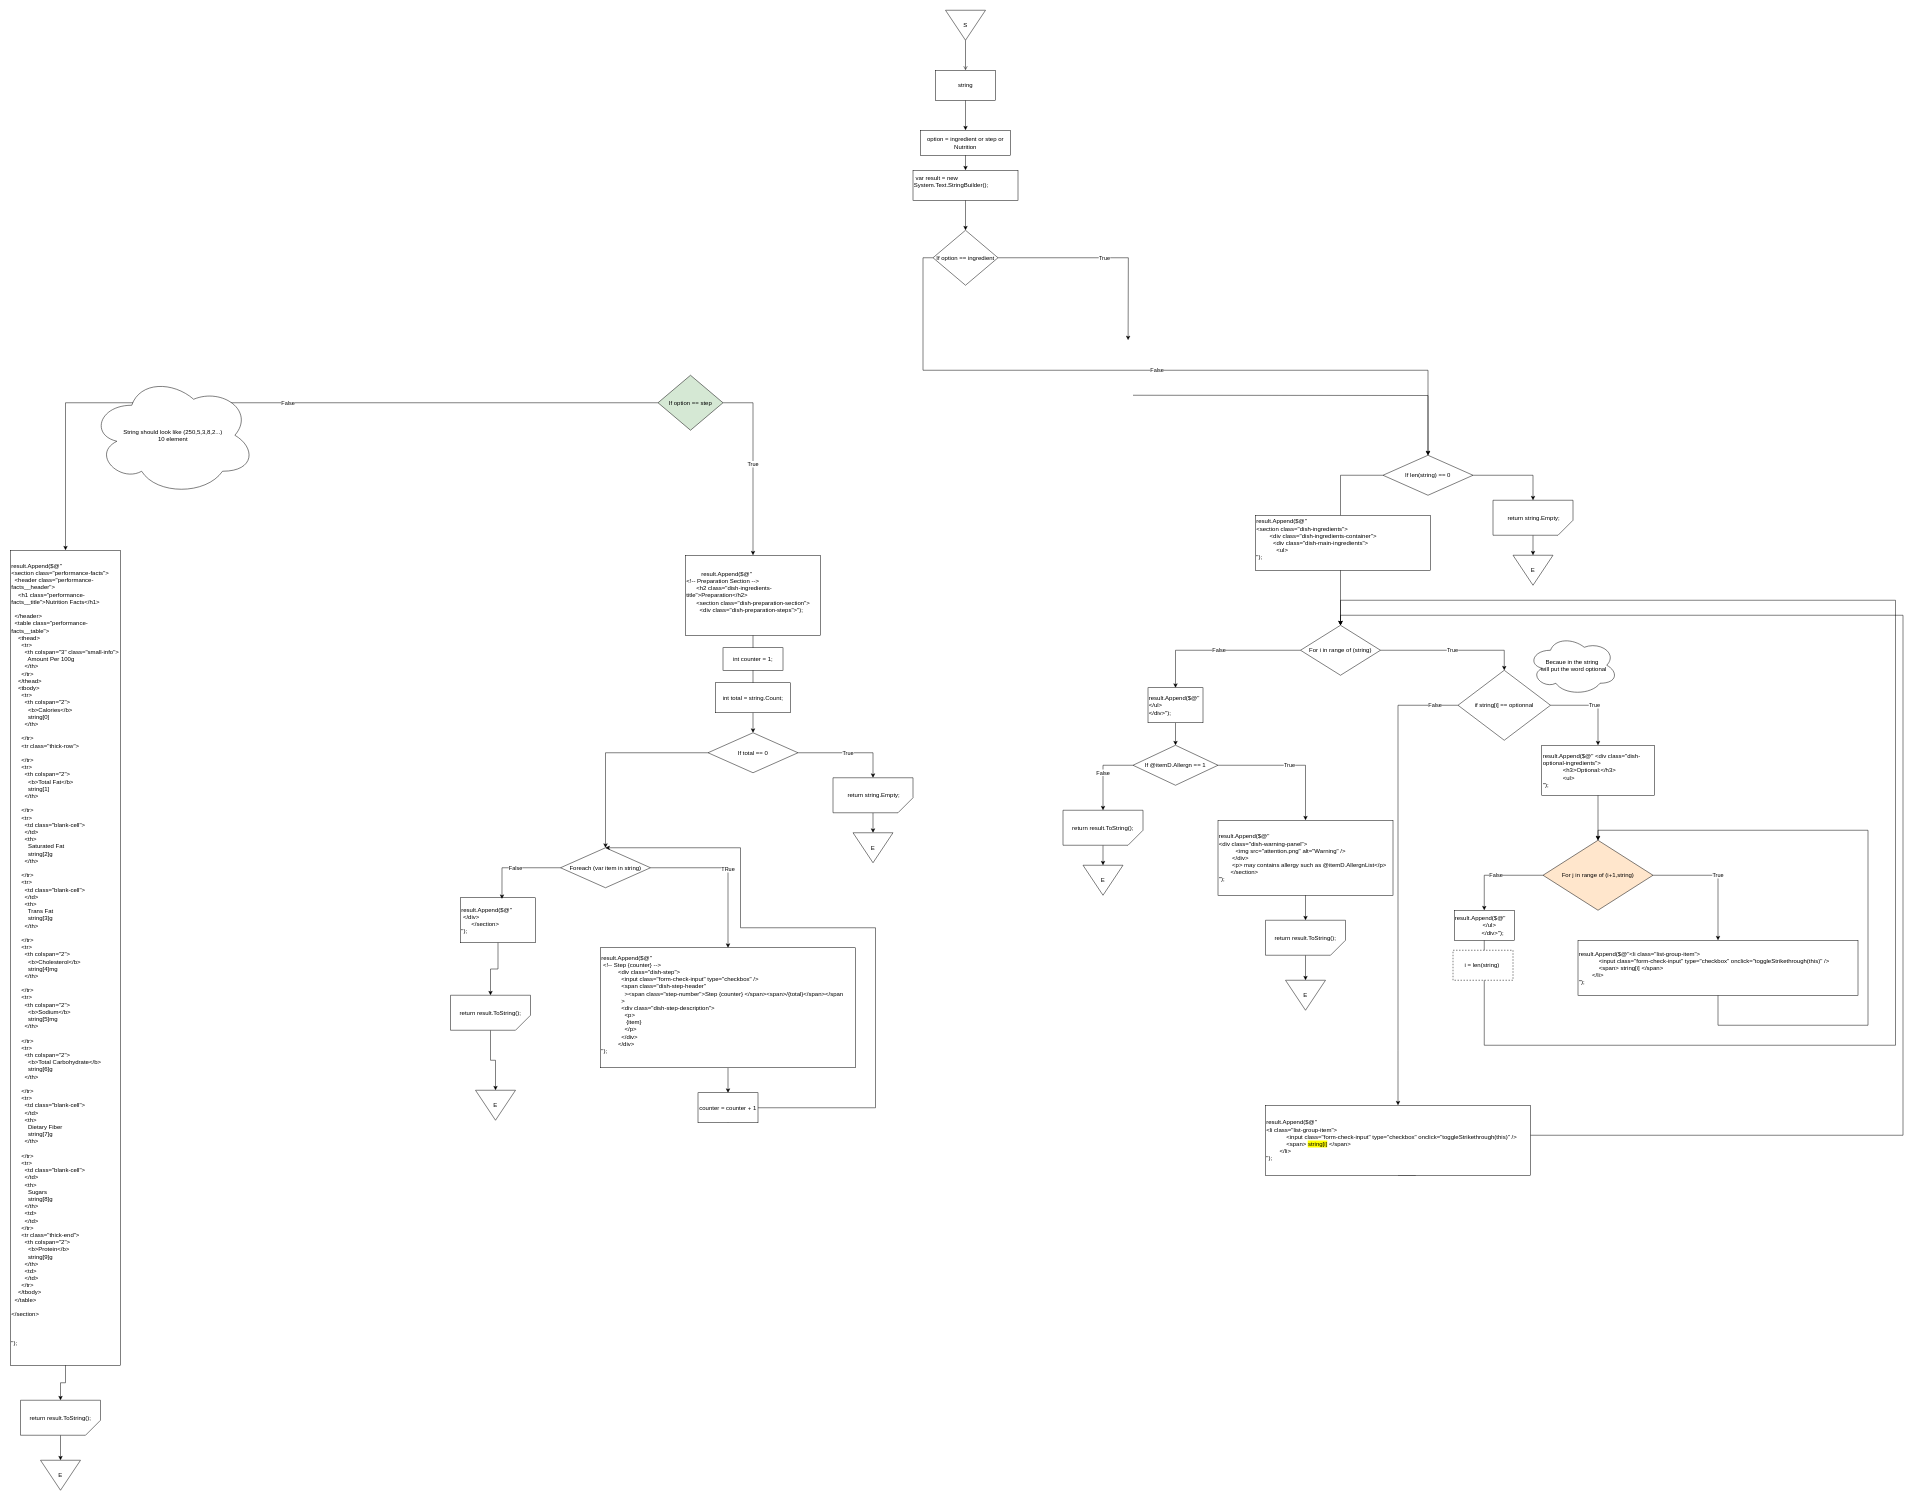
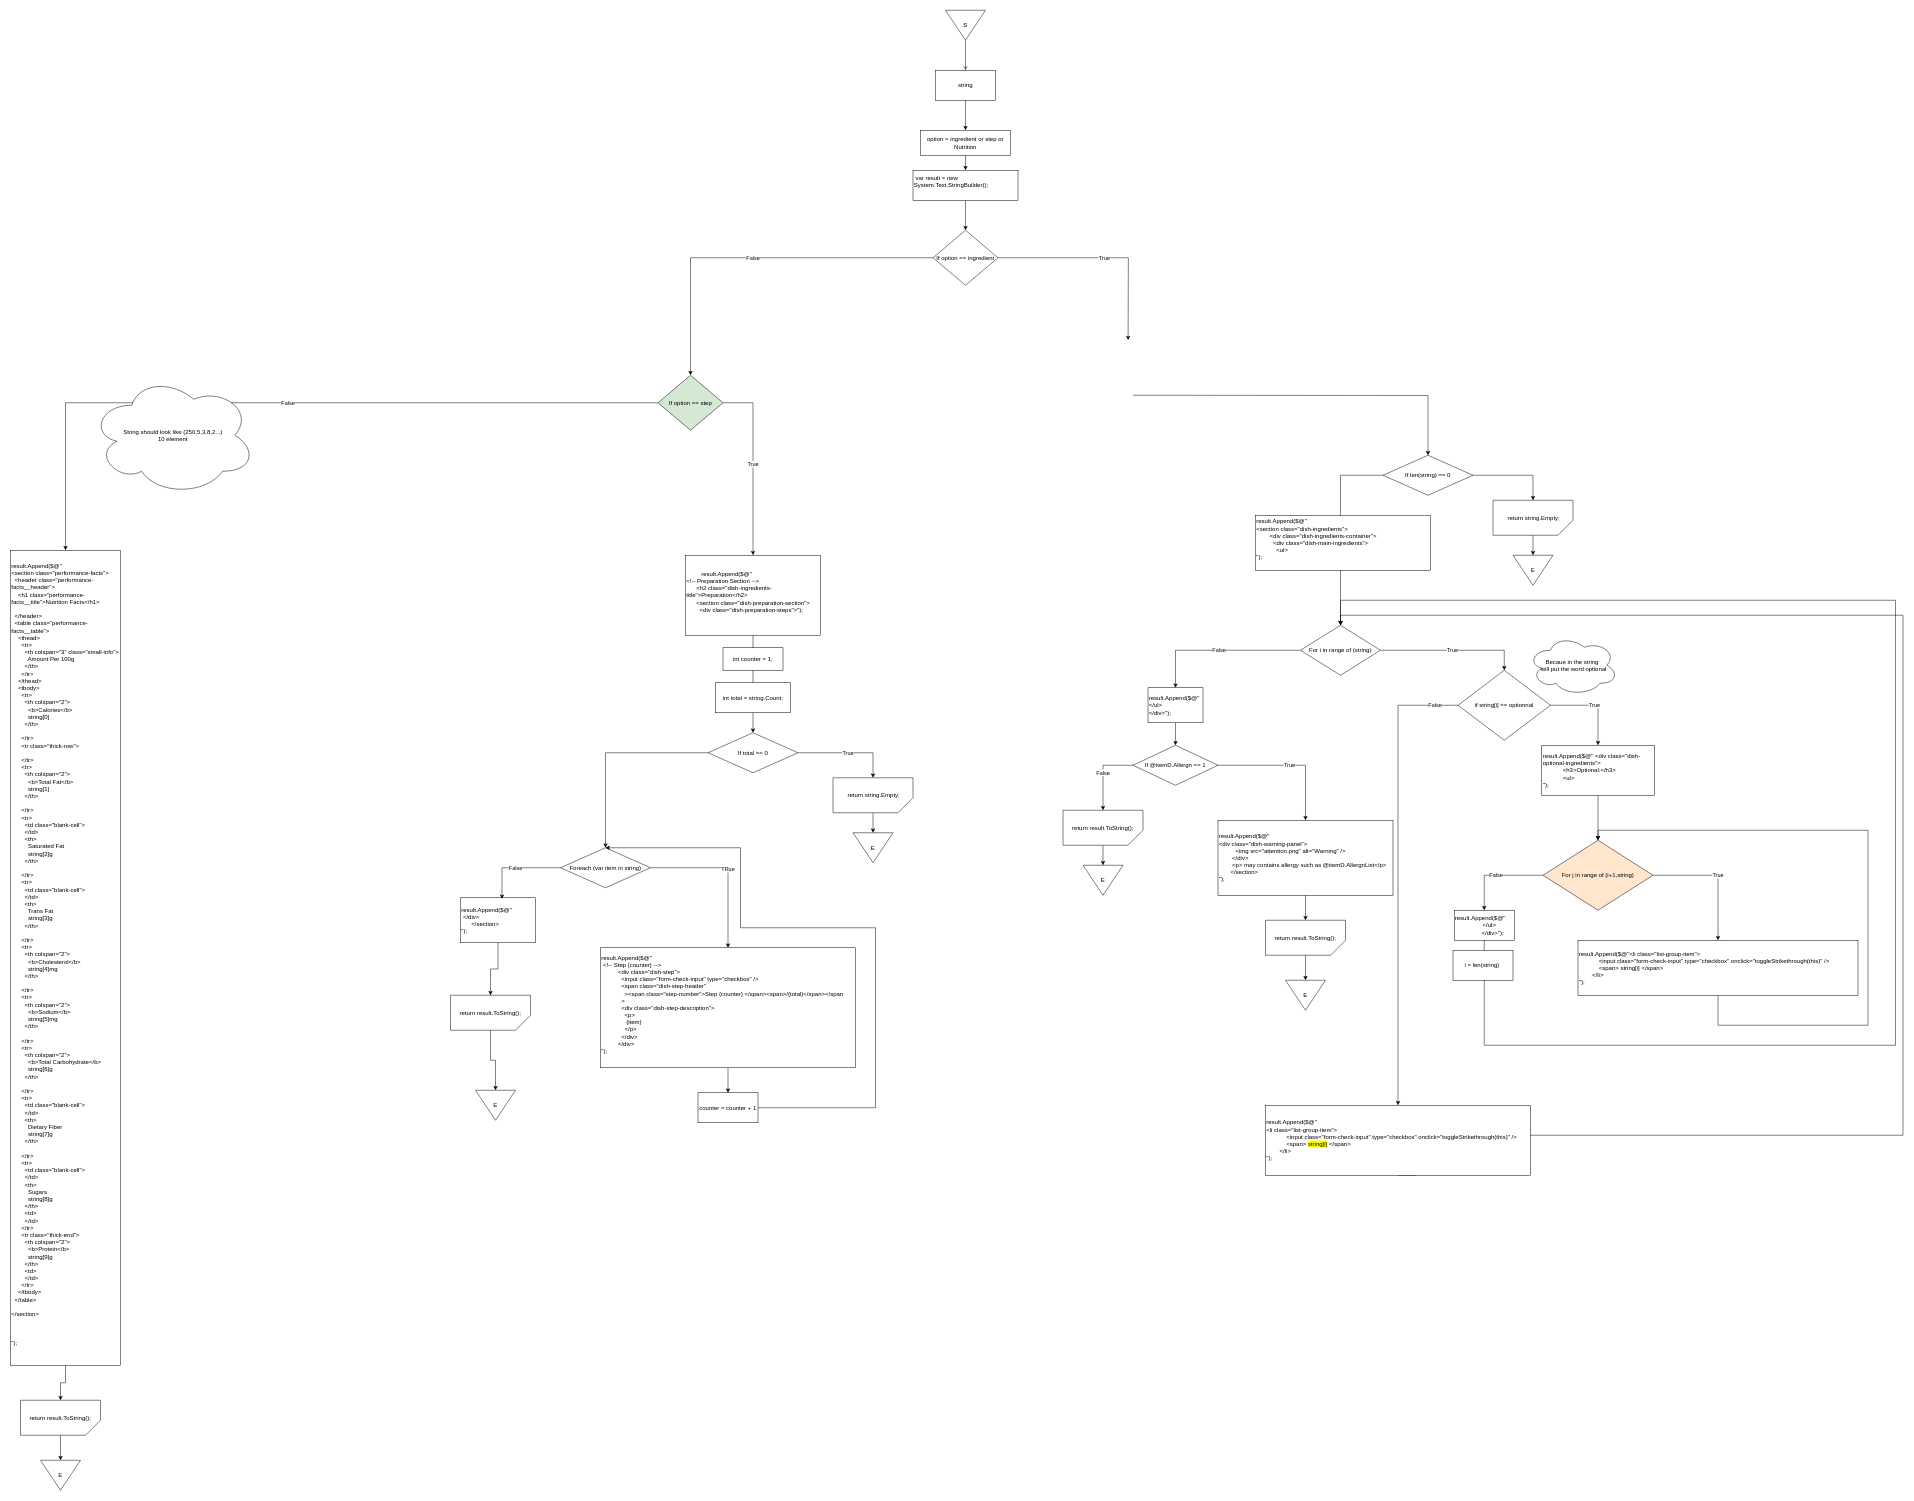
(1175, 370) -> (752, 258)
(1483, 965) -> (1483, 965)
